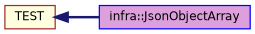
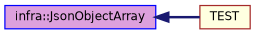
(84, 17) -> (184, 17)
